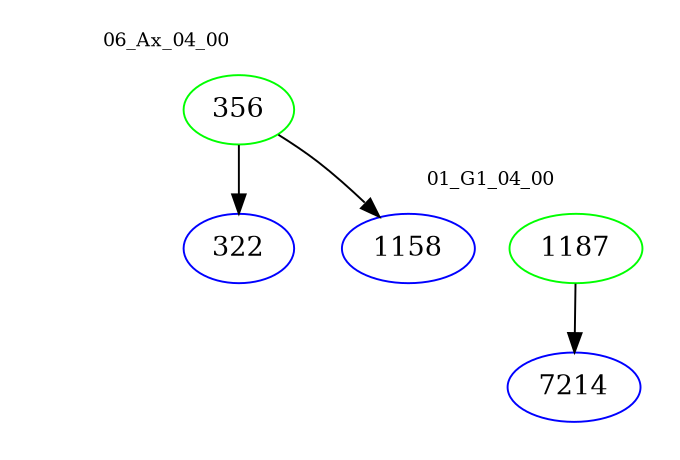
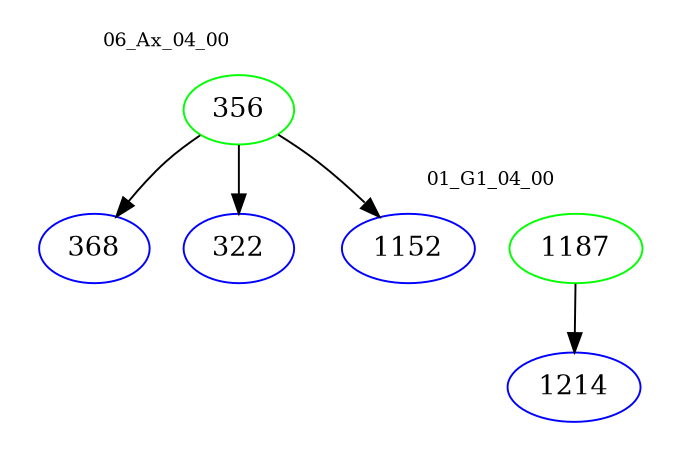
none -> (94, 249)
(408, 249) -> (408, 249)
(574, 387) -> (574, 387)
